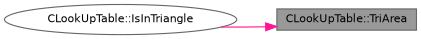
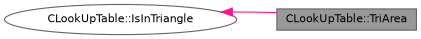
(243, 27) -> (255, 12)
